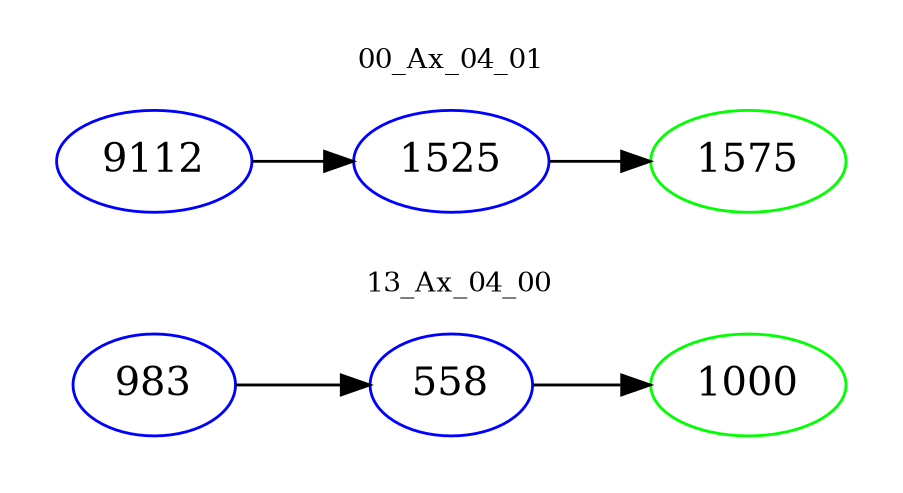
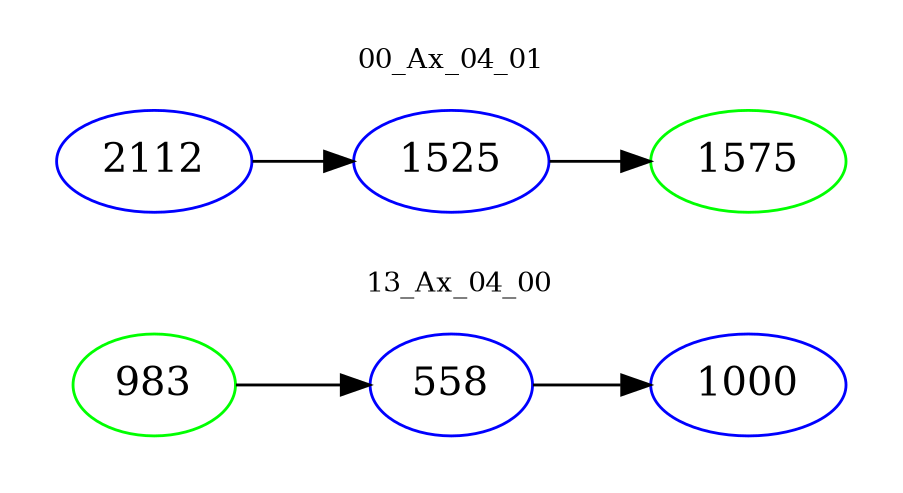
(154, 161) -> (154, 161)
(154, 385) -> (154, 385)
(748, 385) -> (748, 385)
